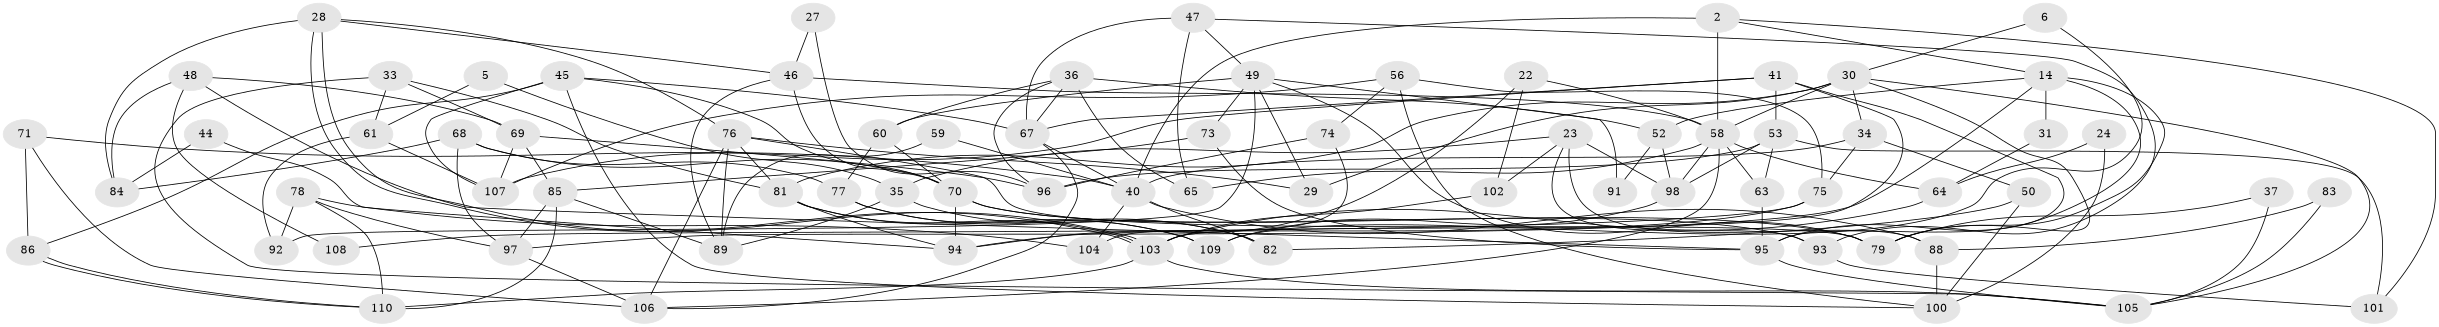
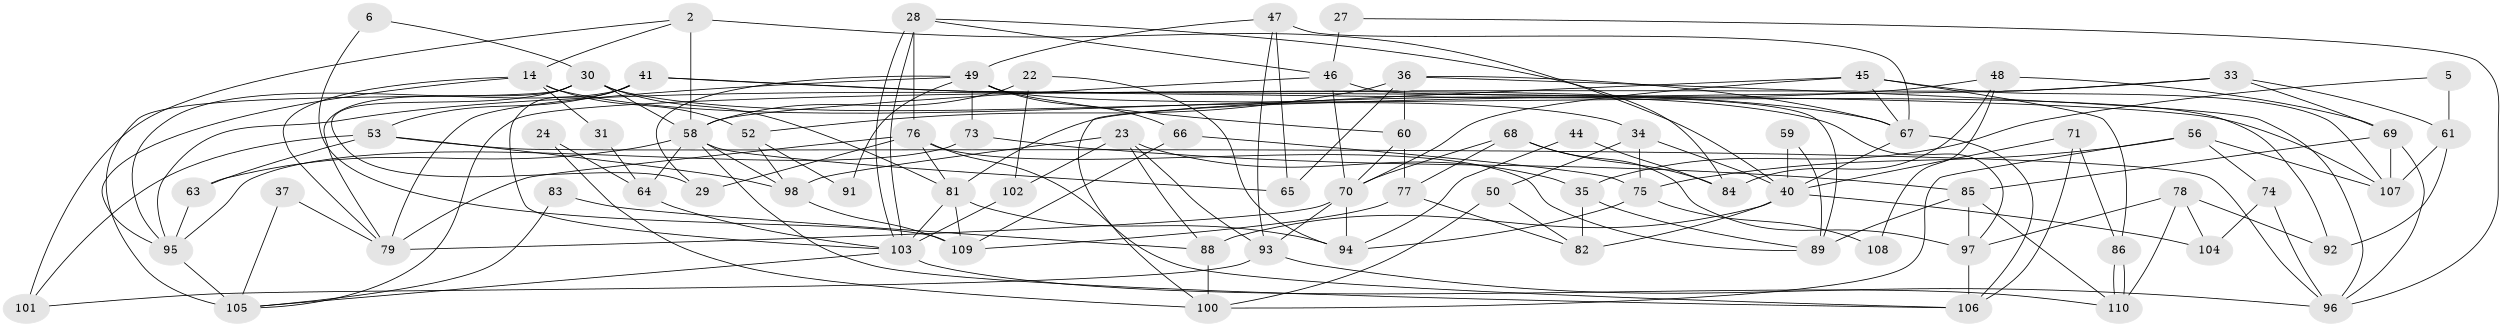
none -> (1181, 134)
none -> (2028, 290)
